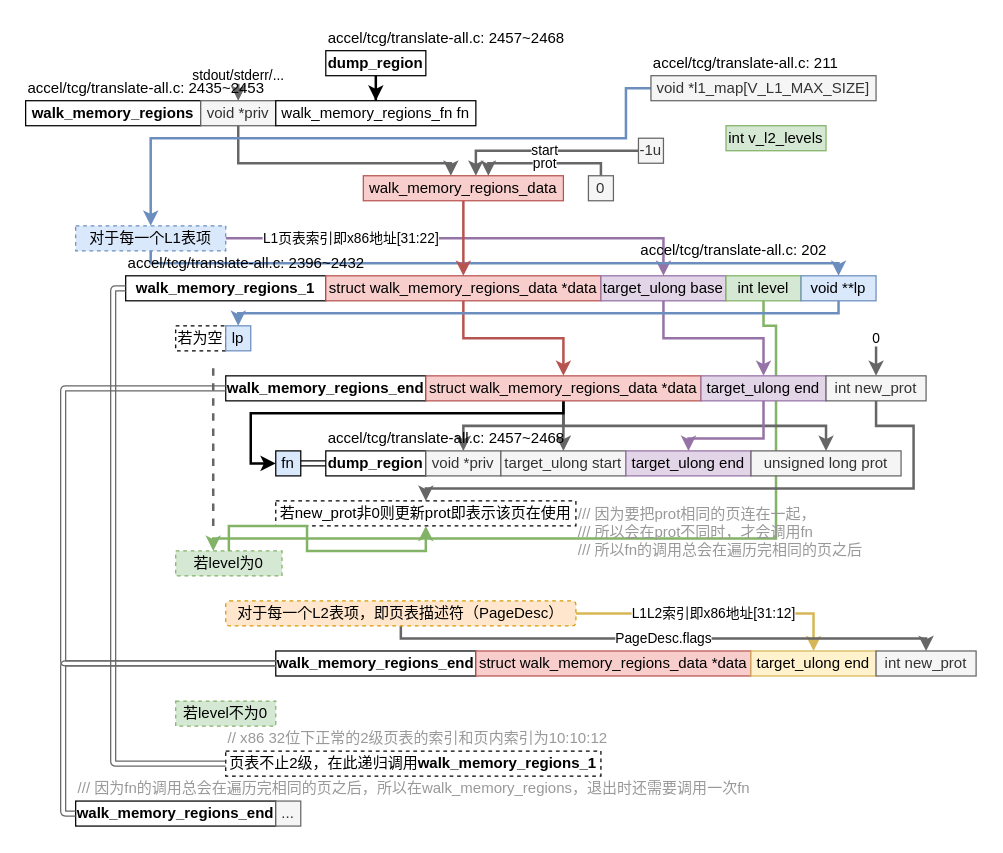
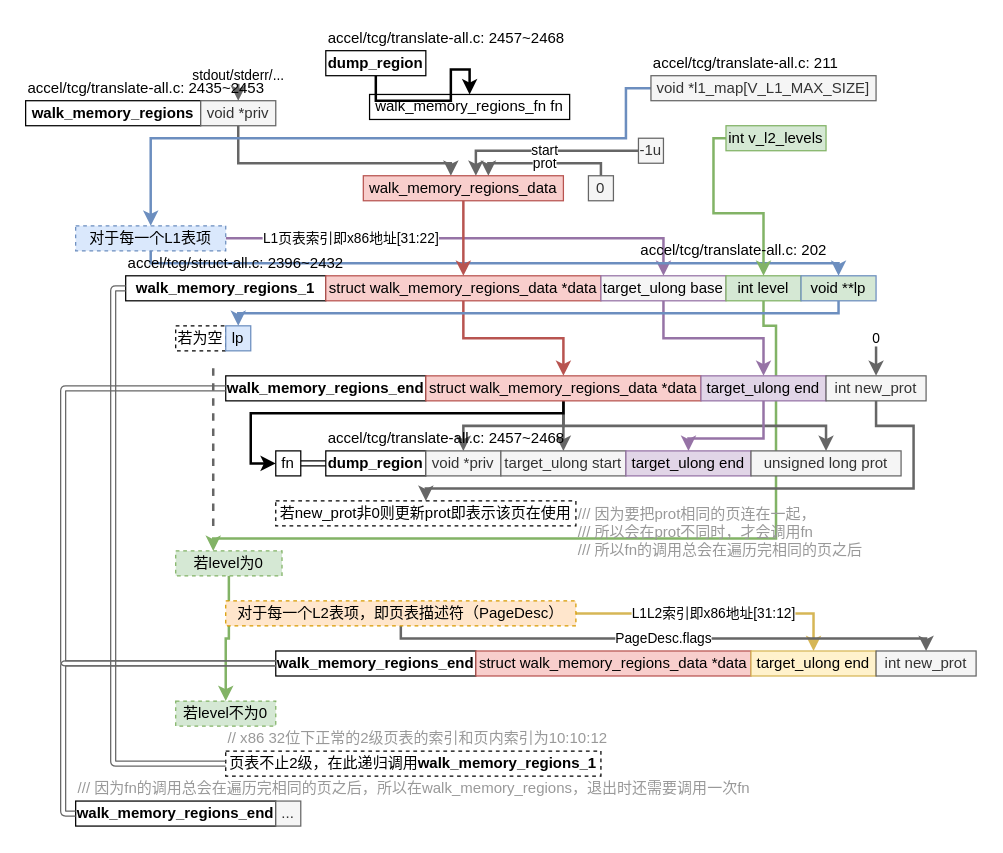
(376, 113) -> (469, 107)
none -> (718, 213)
(266, 263) -> (255, 263)
(663, 288) -> (663, 288)
(838, 288) -> (838, 288)
(288, 463) -> (288, 463)
(307, 551) -> (226, 639)
(401, 613) -> (401, 613)
